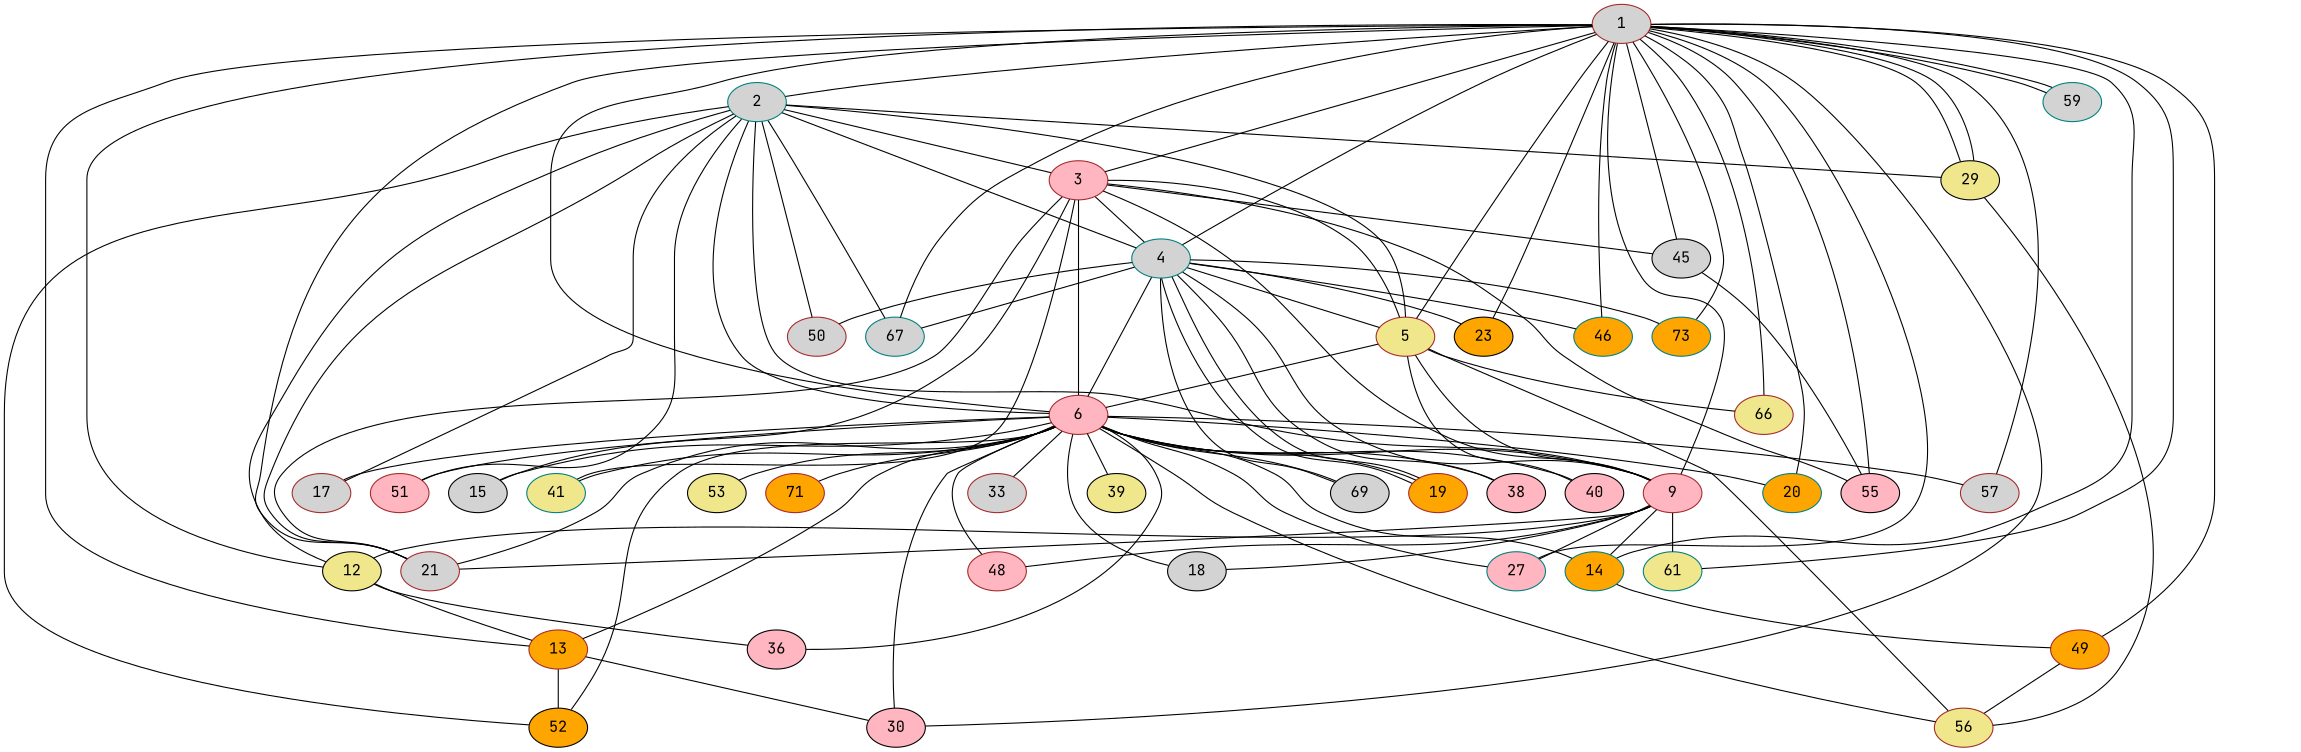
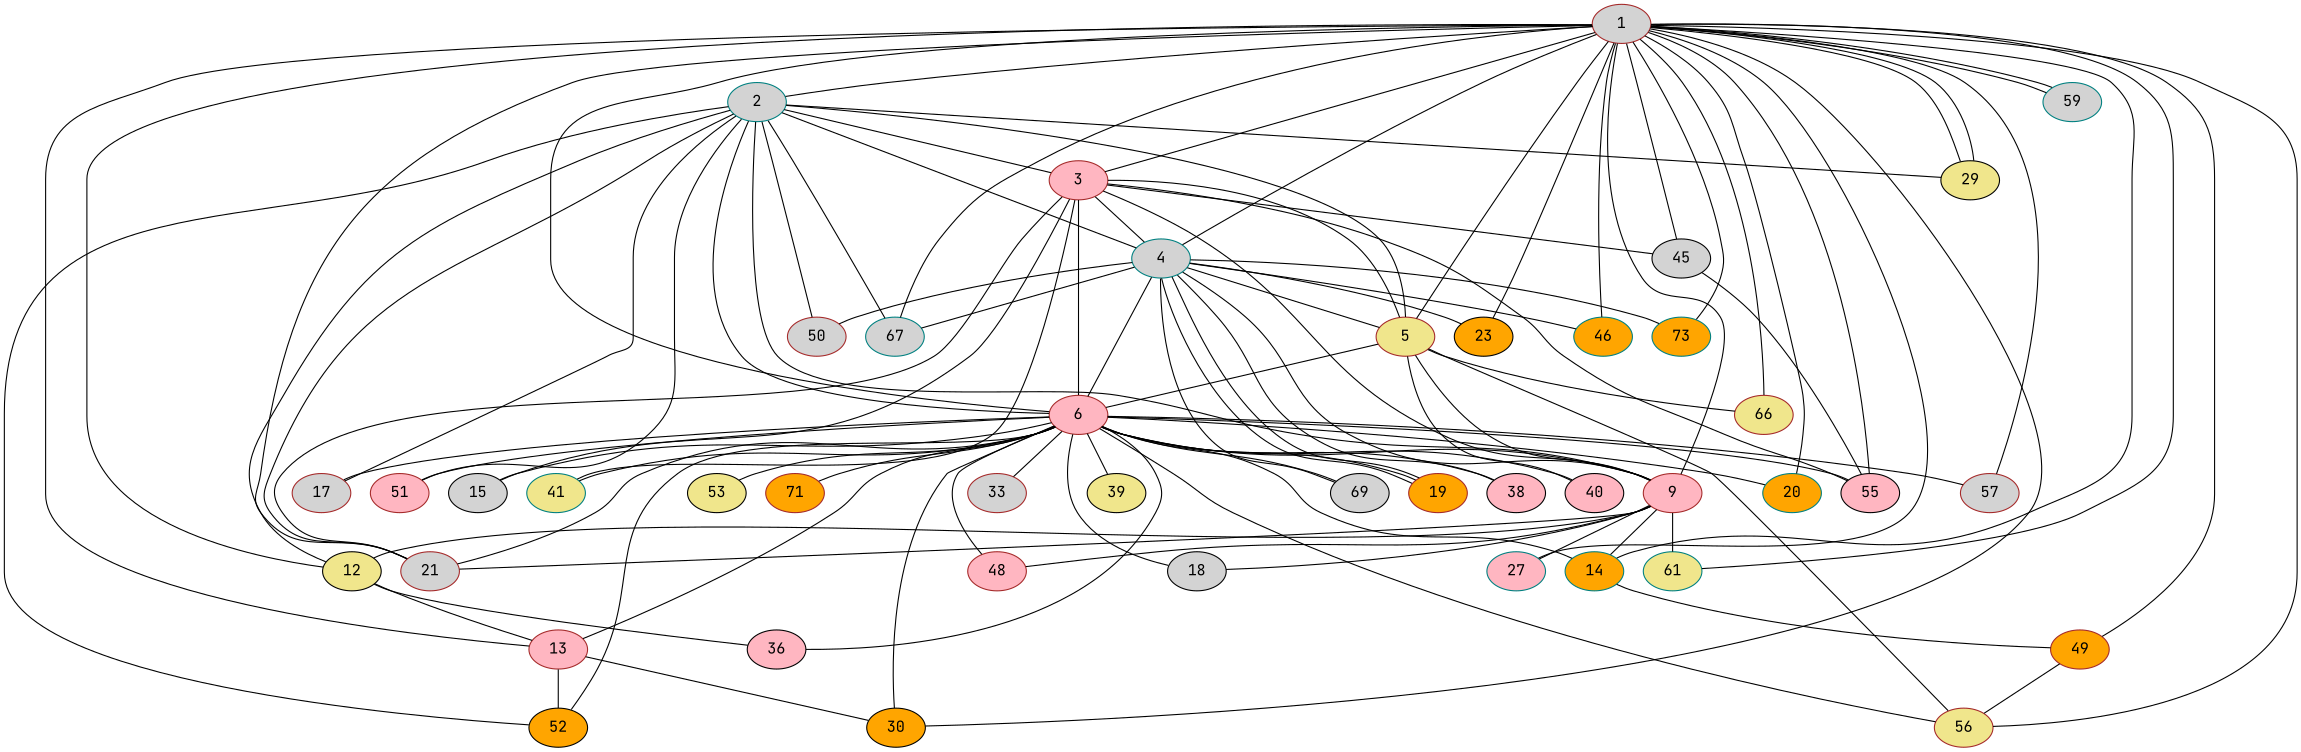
(2140, 470) -> (2297, 211)
(1288, 514) -> (1480, 434)
(558, 649) -> (558, 649)
(896, 728) -> (896, 728)
